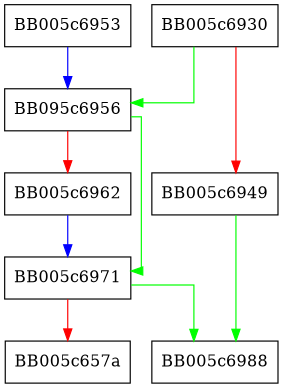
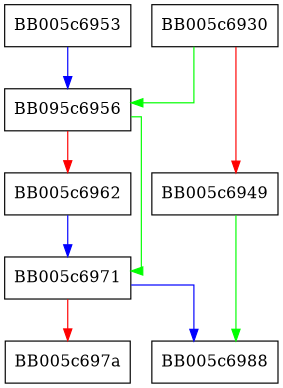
(185, 285) -> (185, 285)
(68, 362) -> (68, 362)
